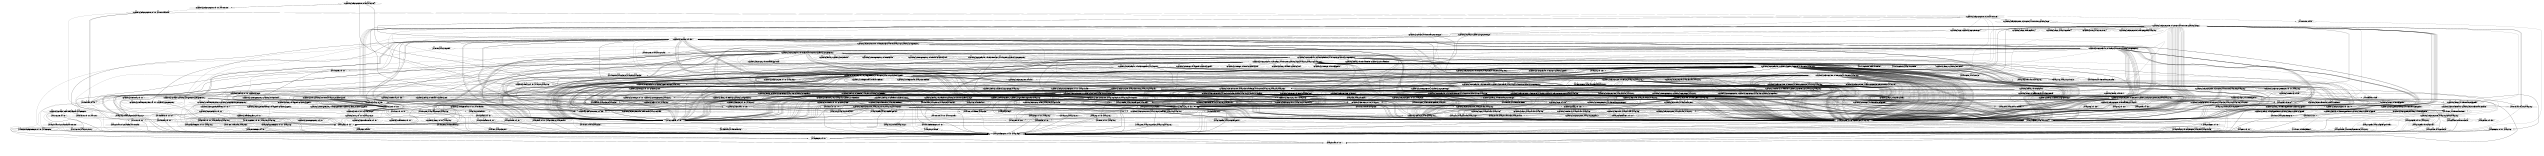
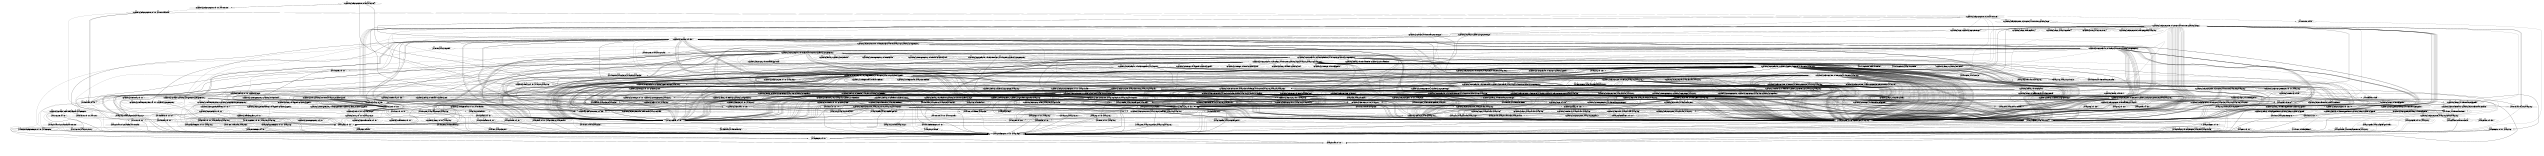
(1021, 80) -> none
(2423, 125) -> none
(2436, 130) -> none
